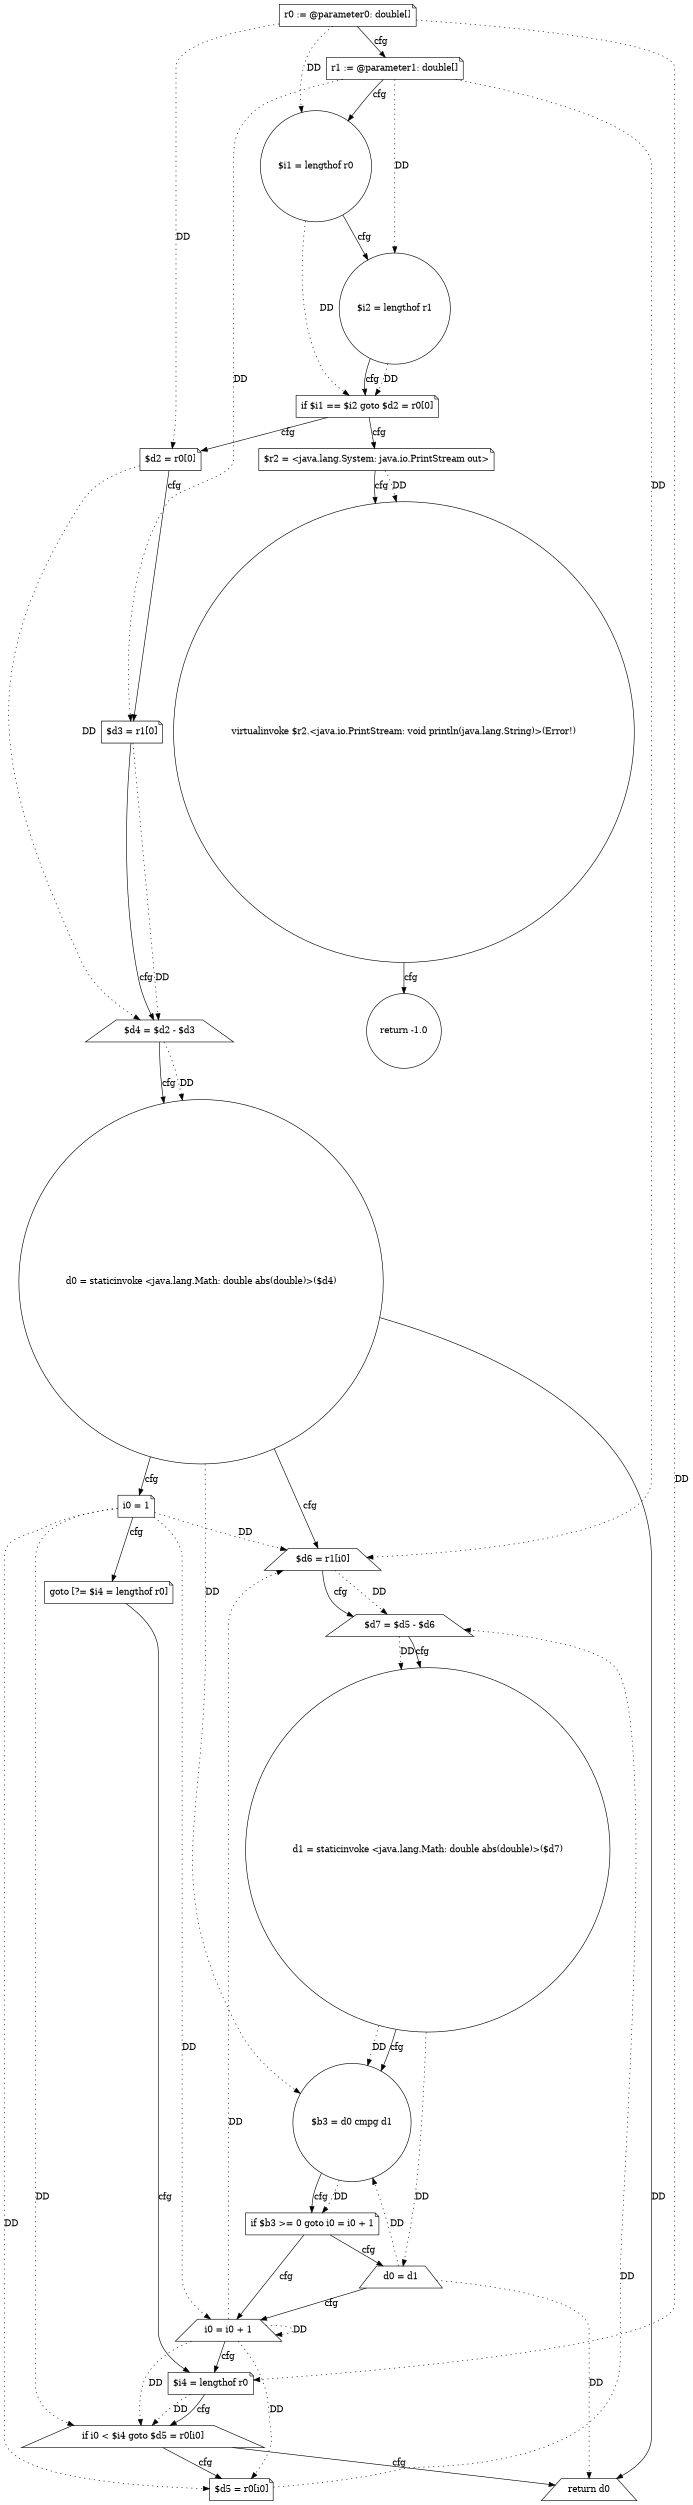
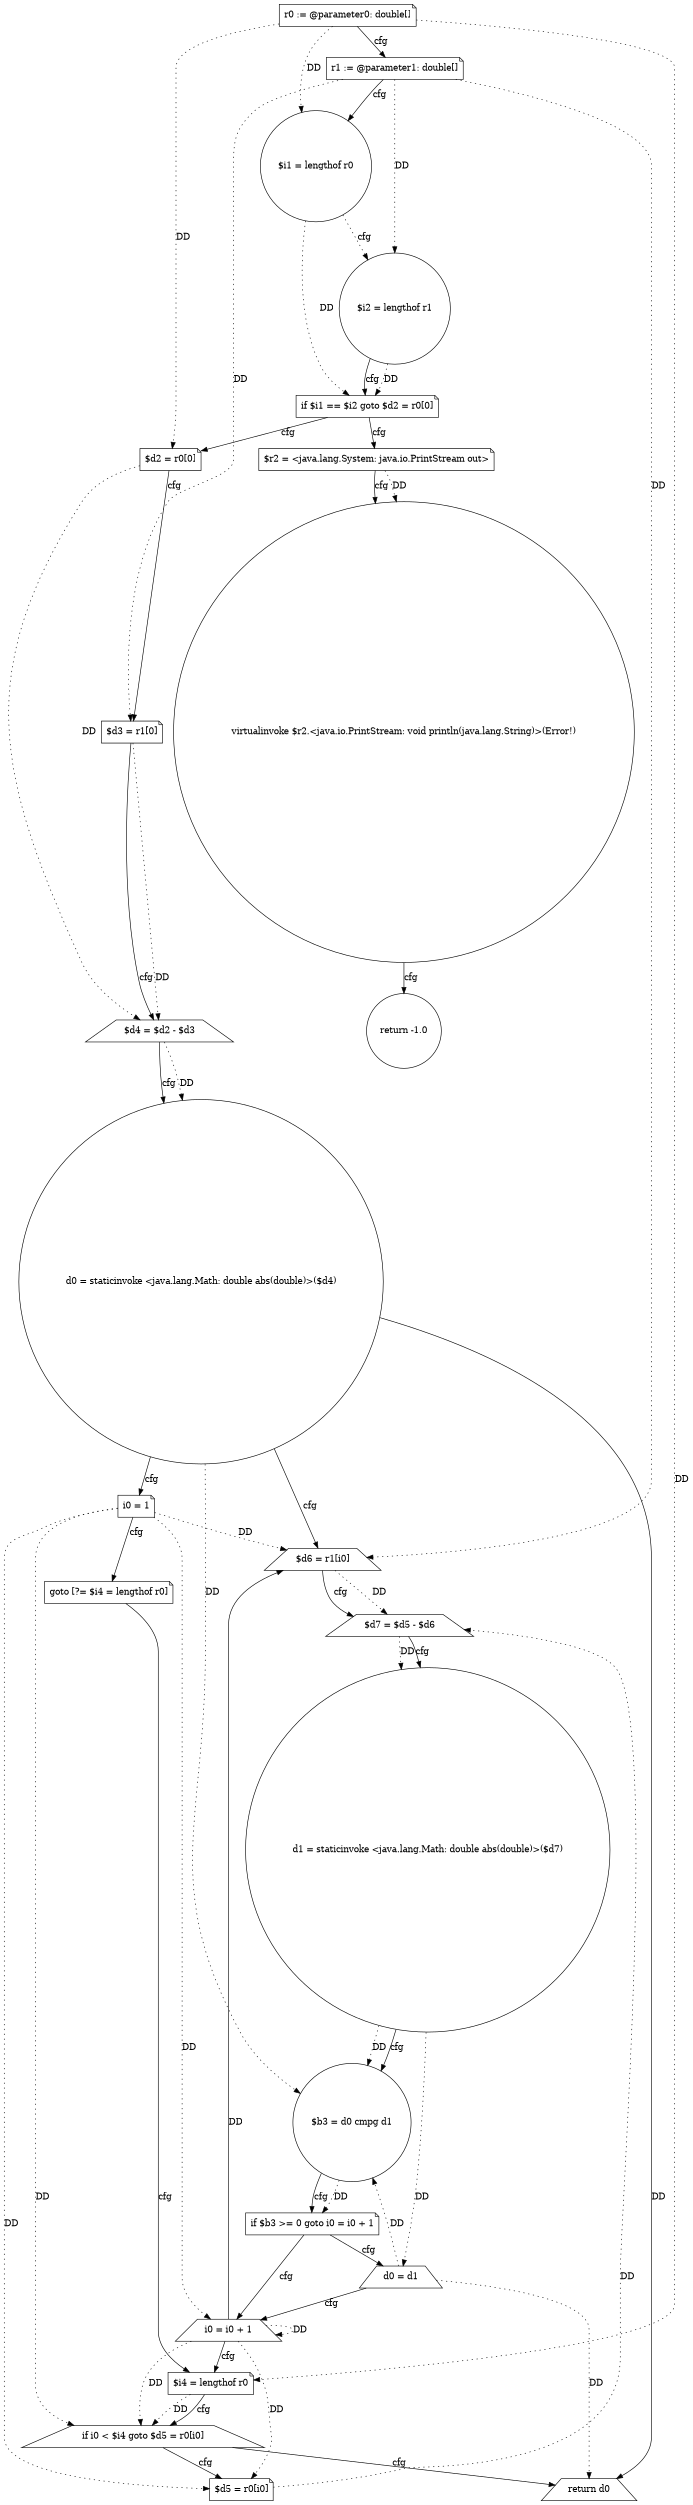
(354, 235) -> (354, 235)
(229, 1934) -> (229, 1934)
